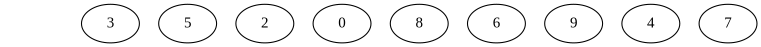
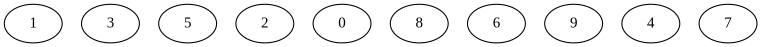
none -> (33, 24)
